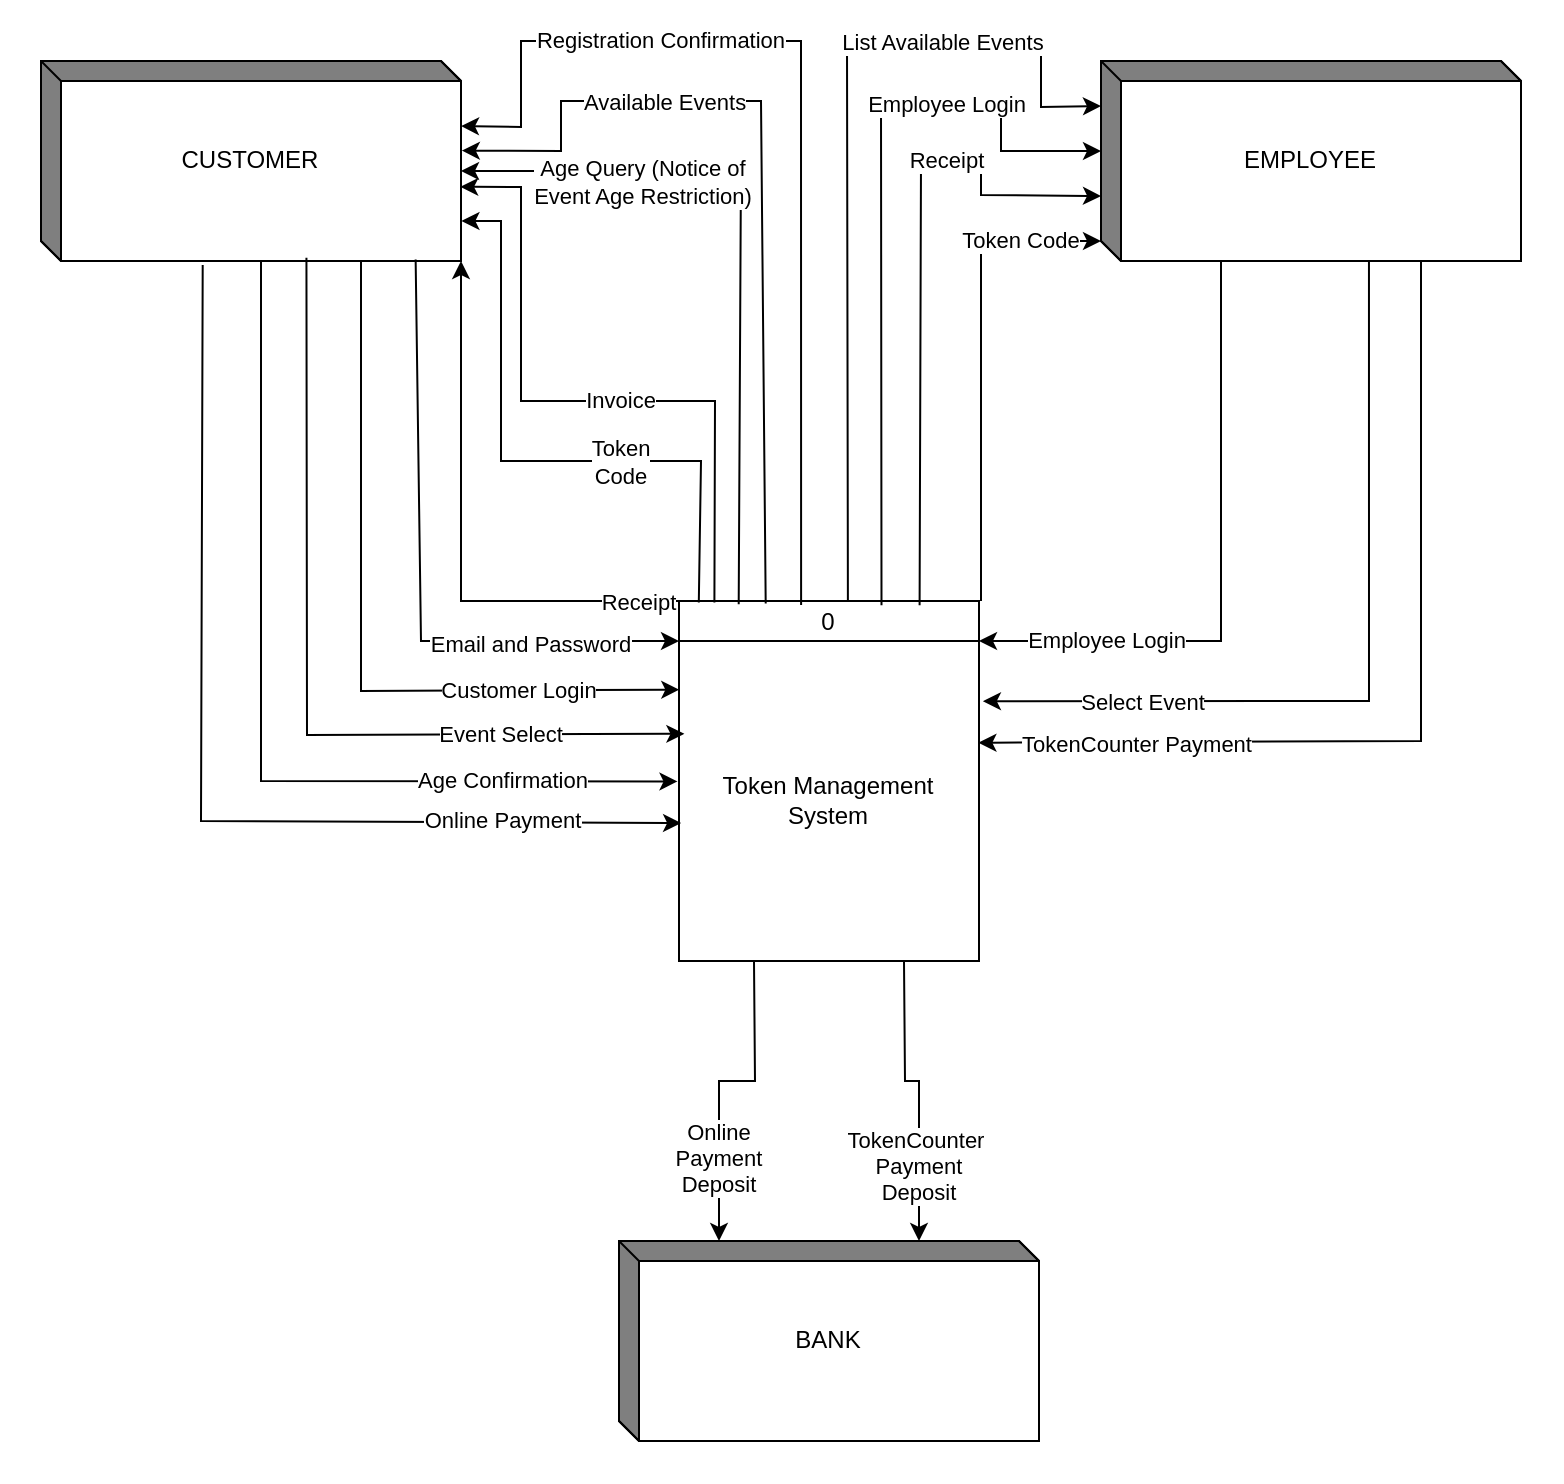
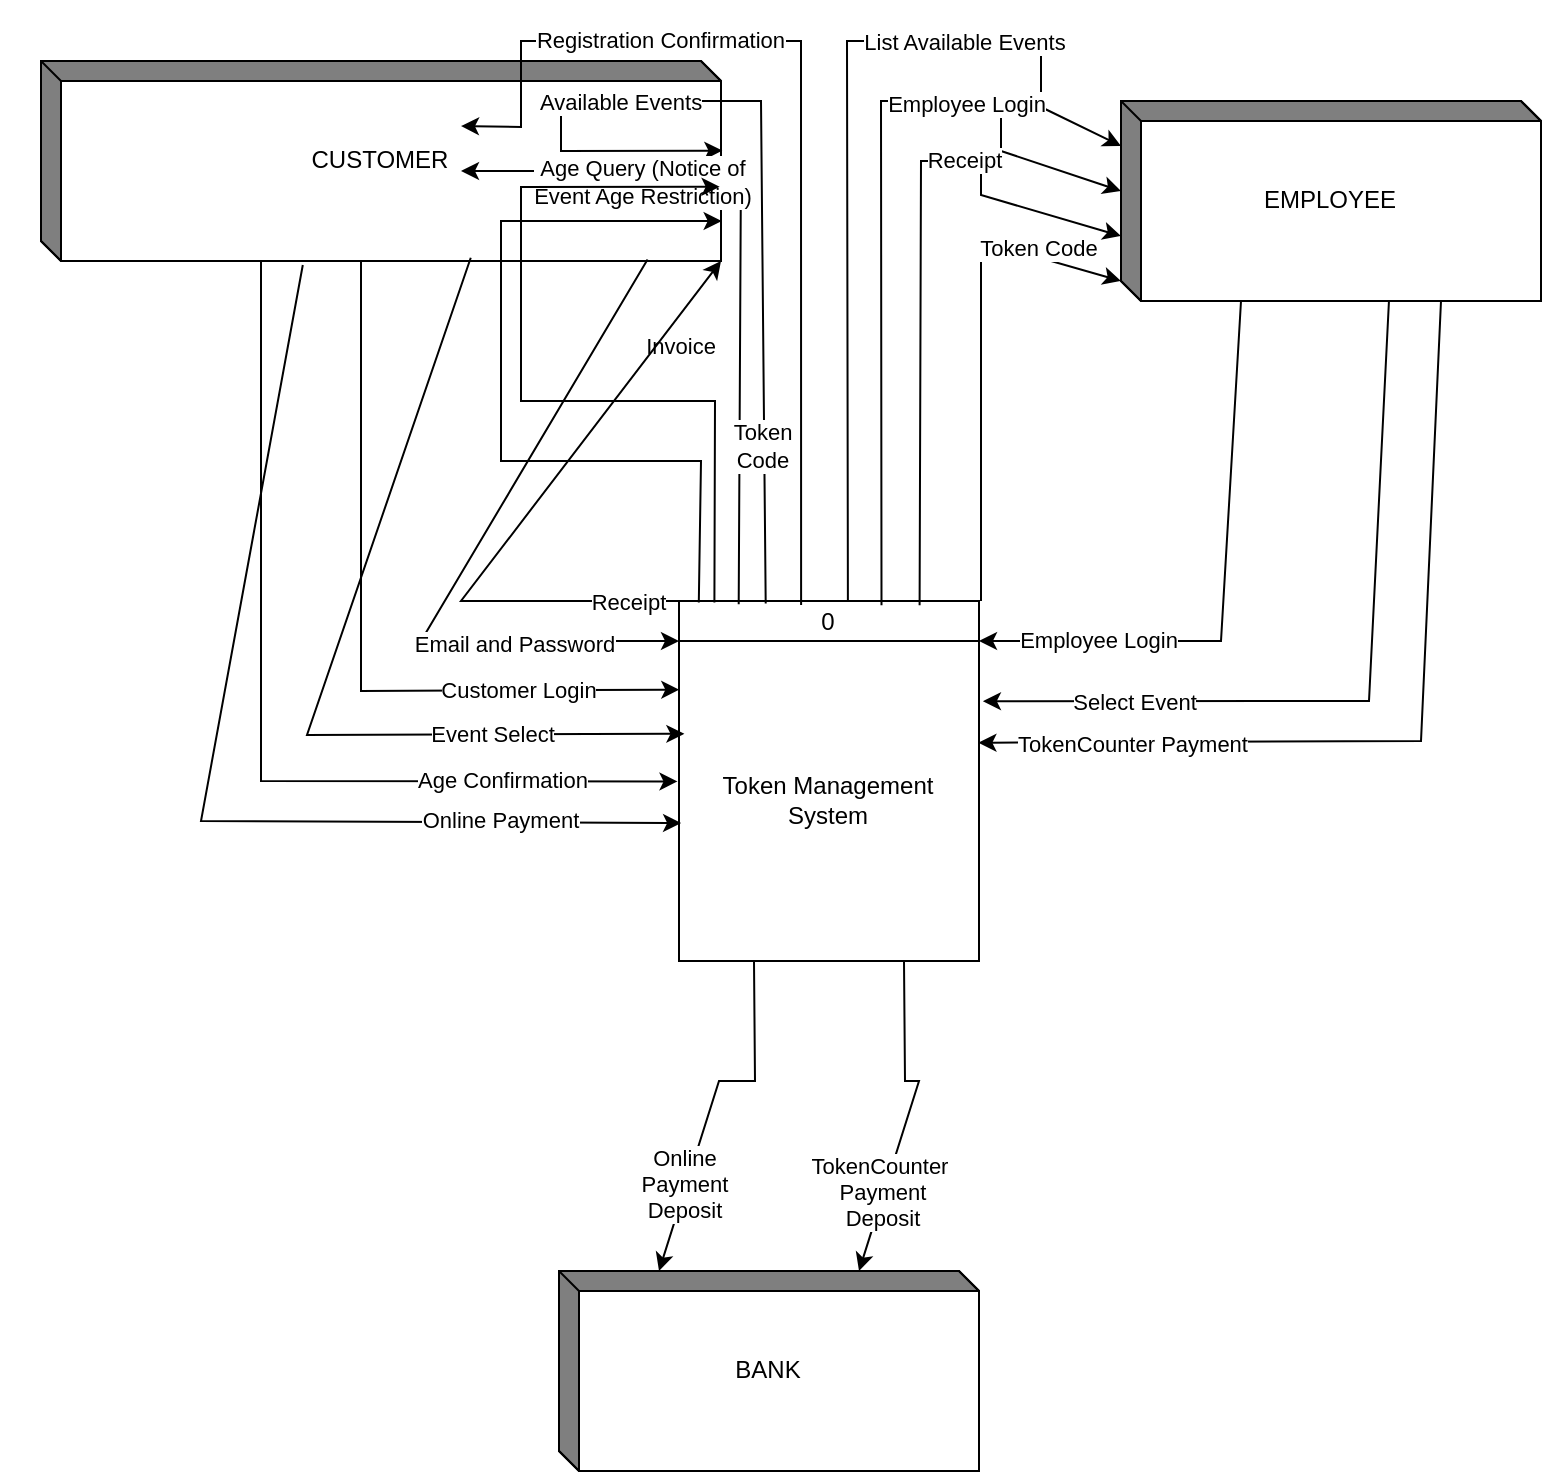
(251, 161) -> (381, 161)
(1311, 161) -> (1331, 201)
(829, 1341) -> (769, 1371)
